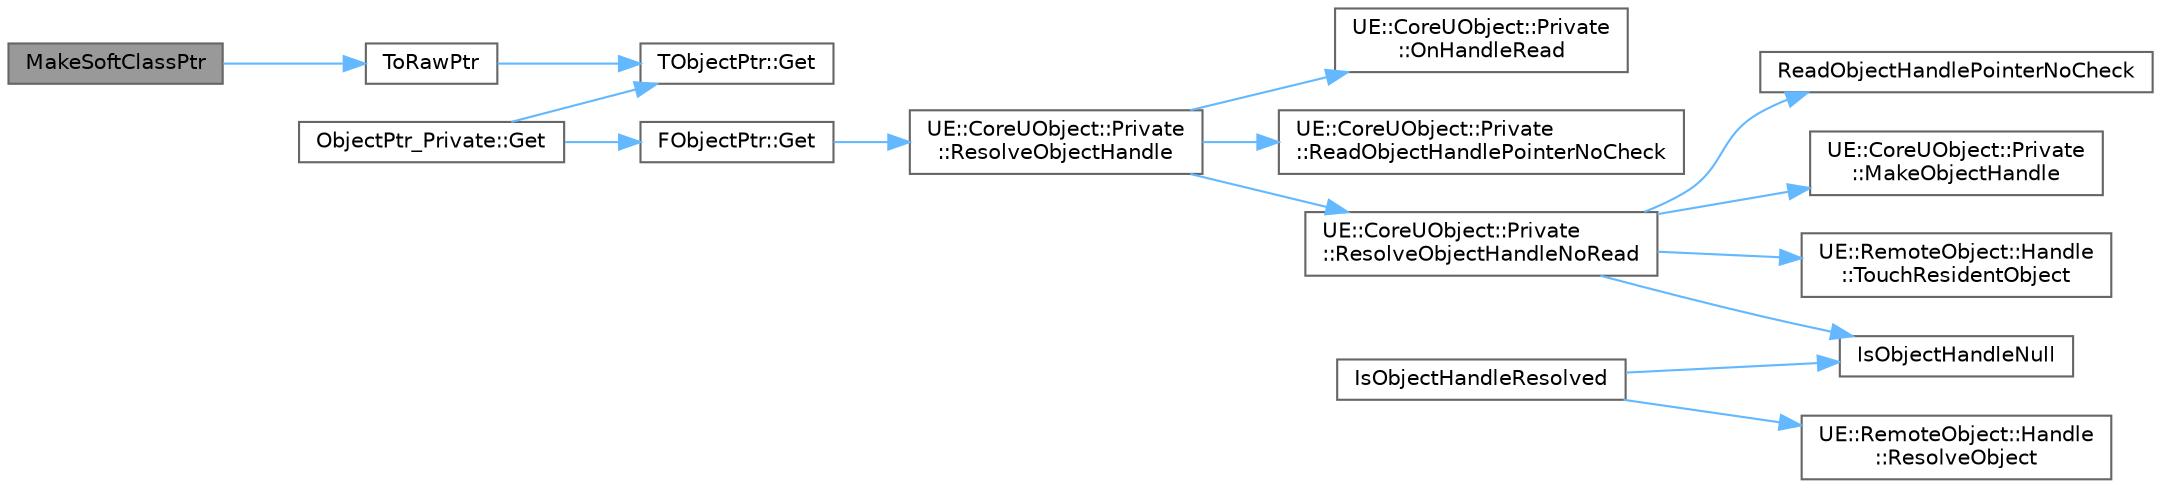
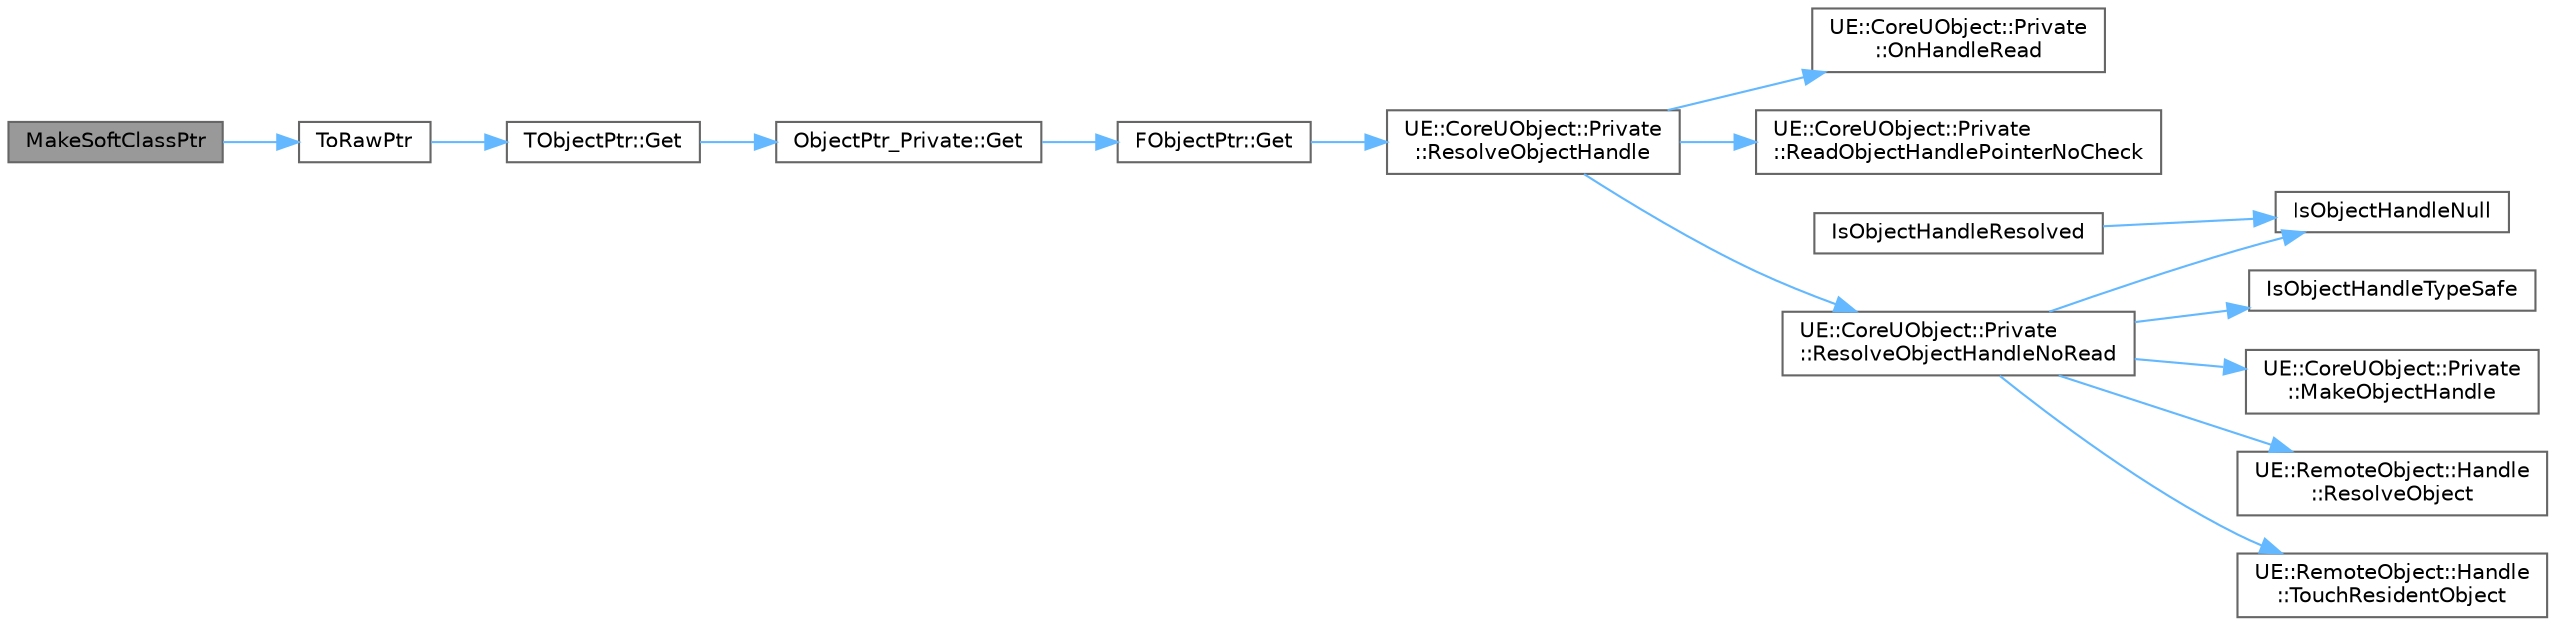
(1956, 72) -> (2392, 291)
(574, 106) -> (727, 142)
(1702, 411) -> (2165, 410)
